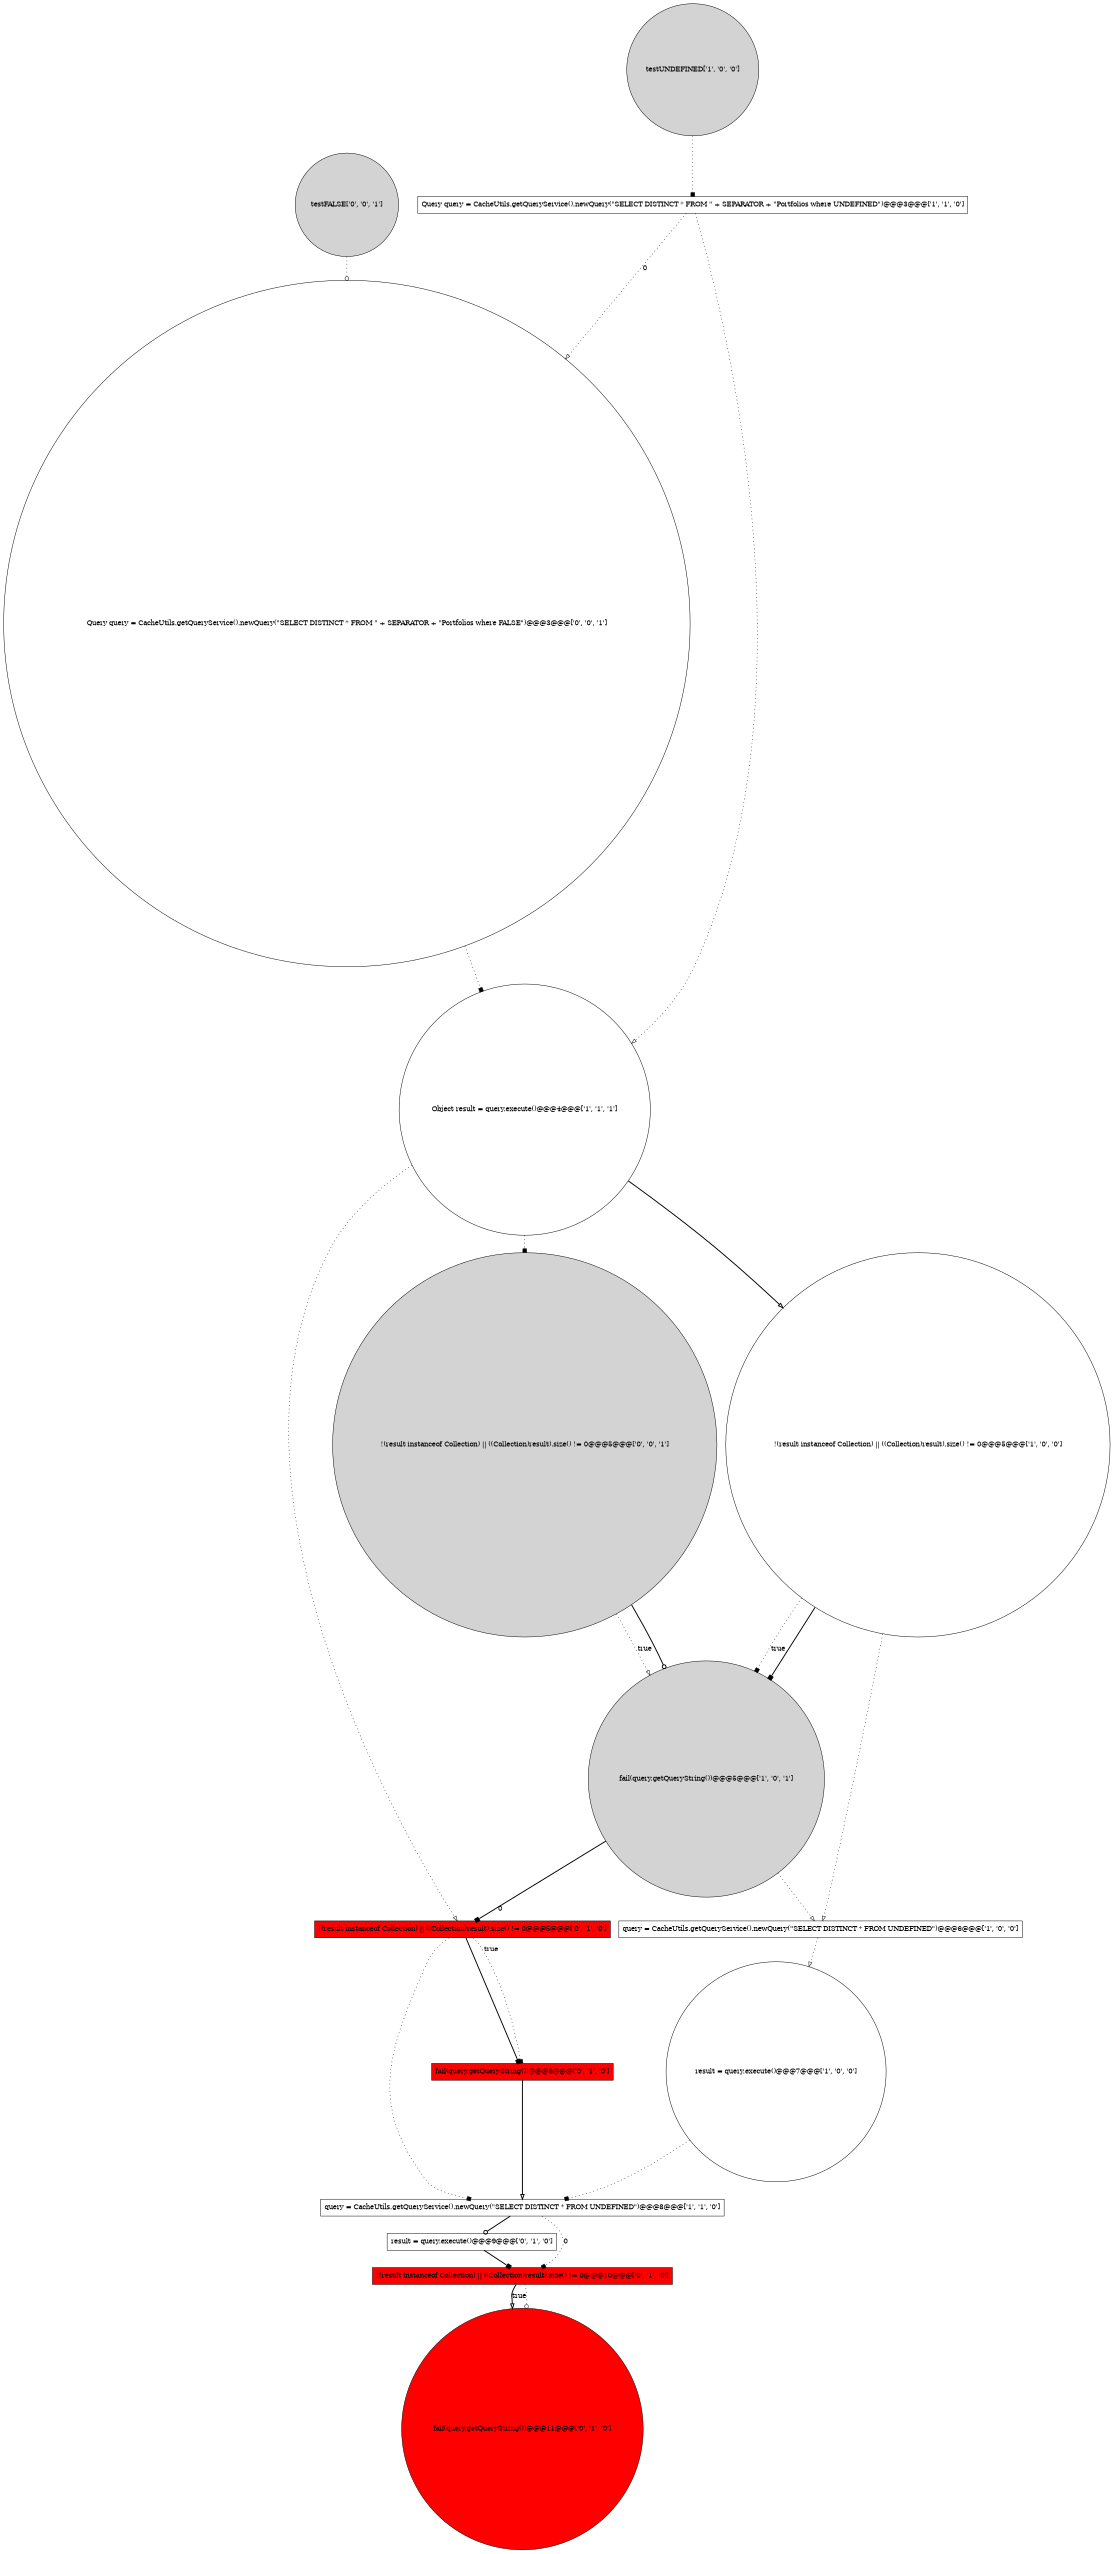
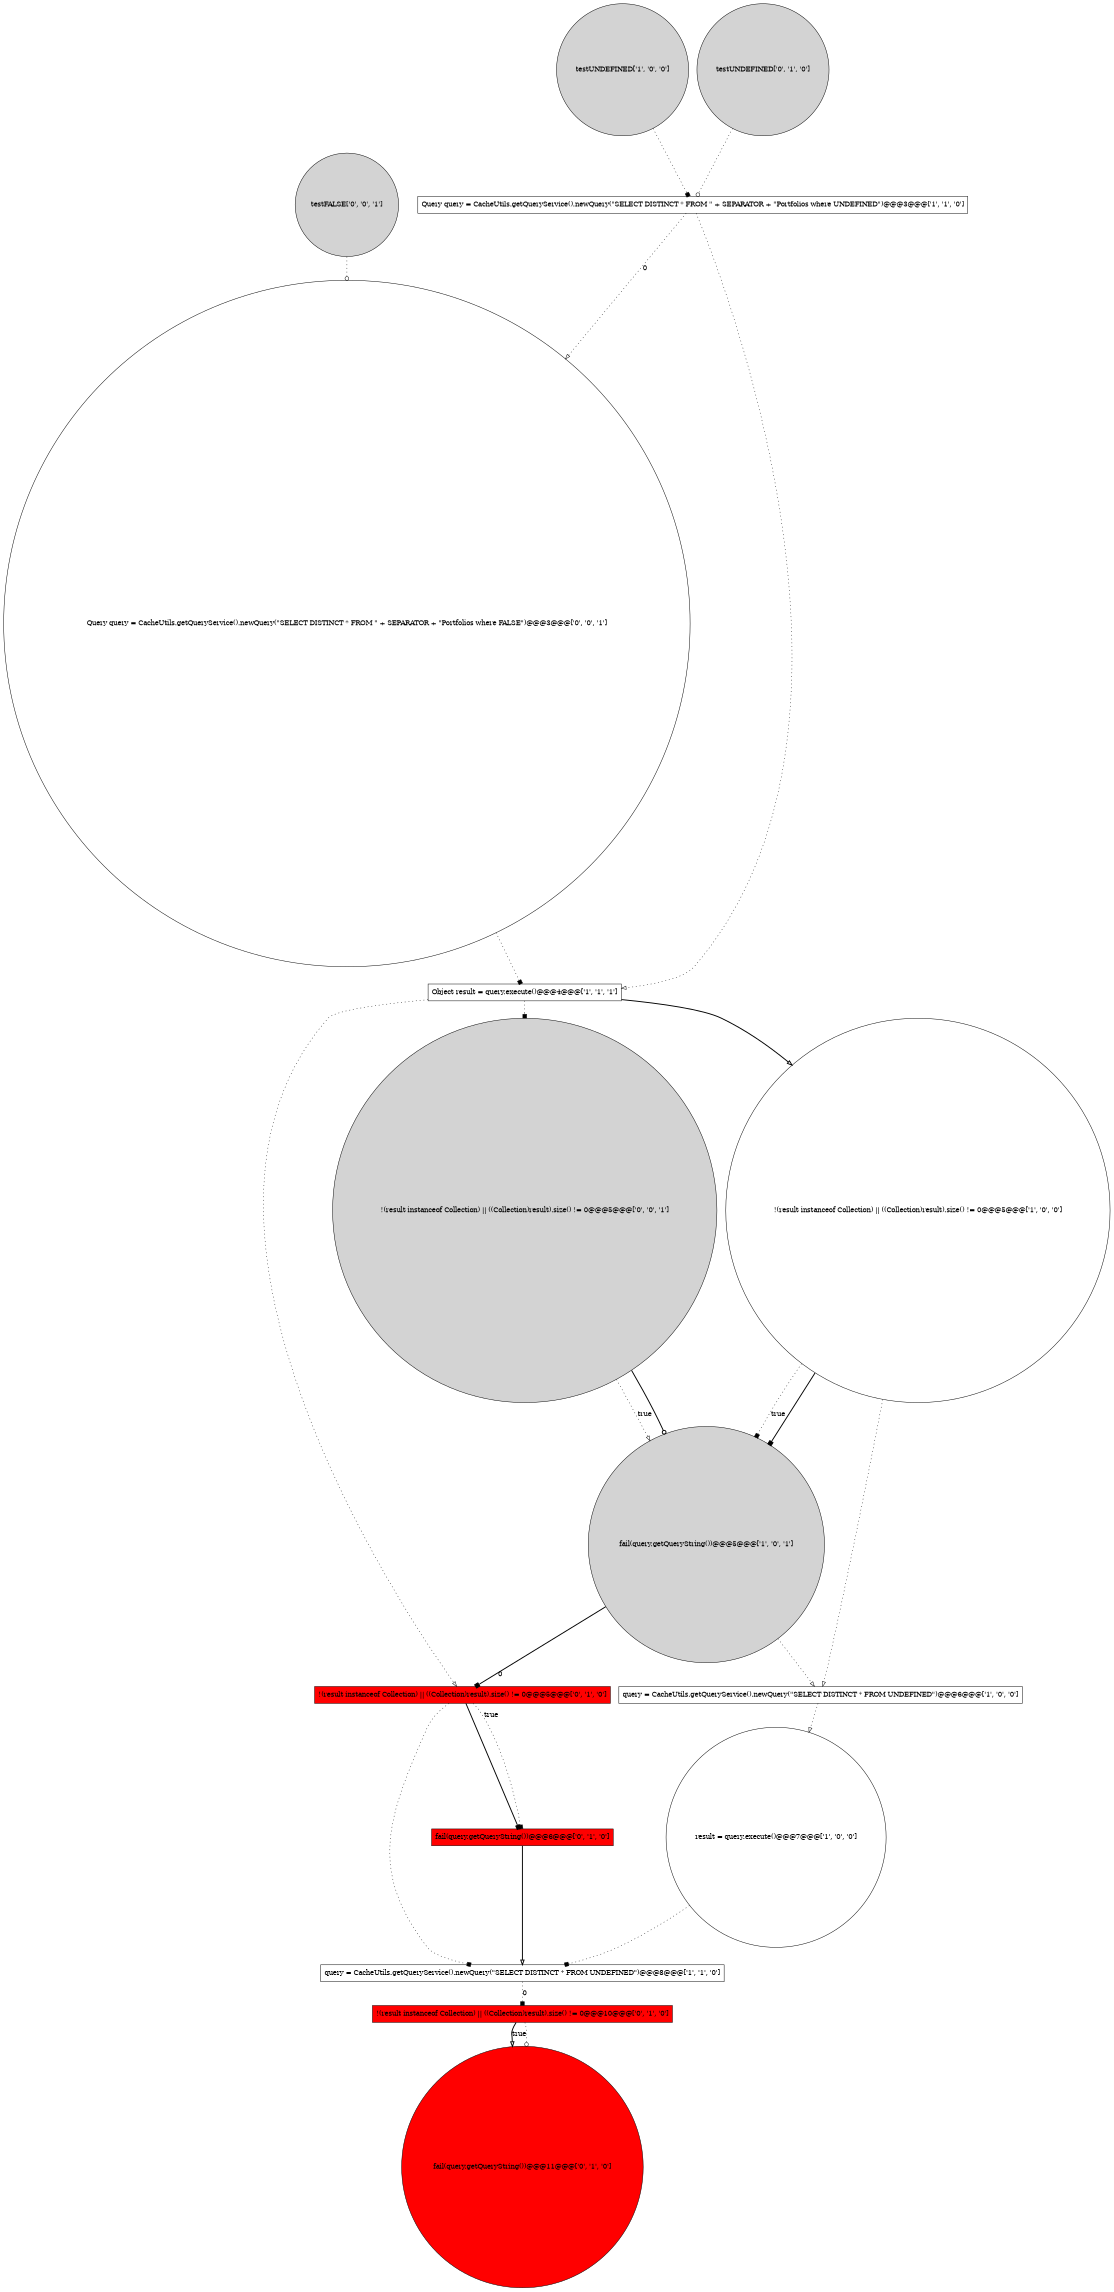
none -> (763, 70)
(525, 1110) -> (525, 992)
(472, 2242) -> none
